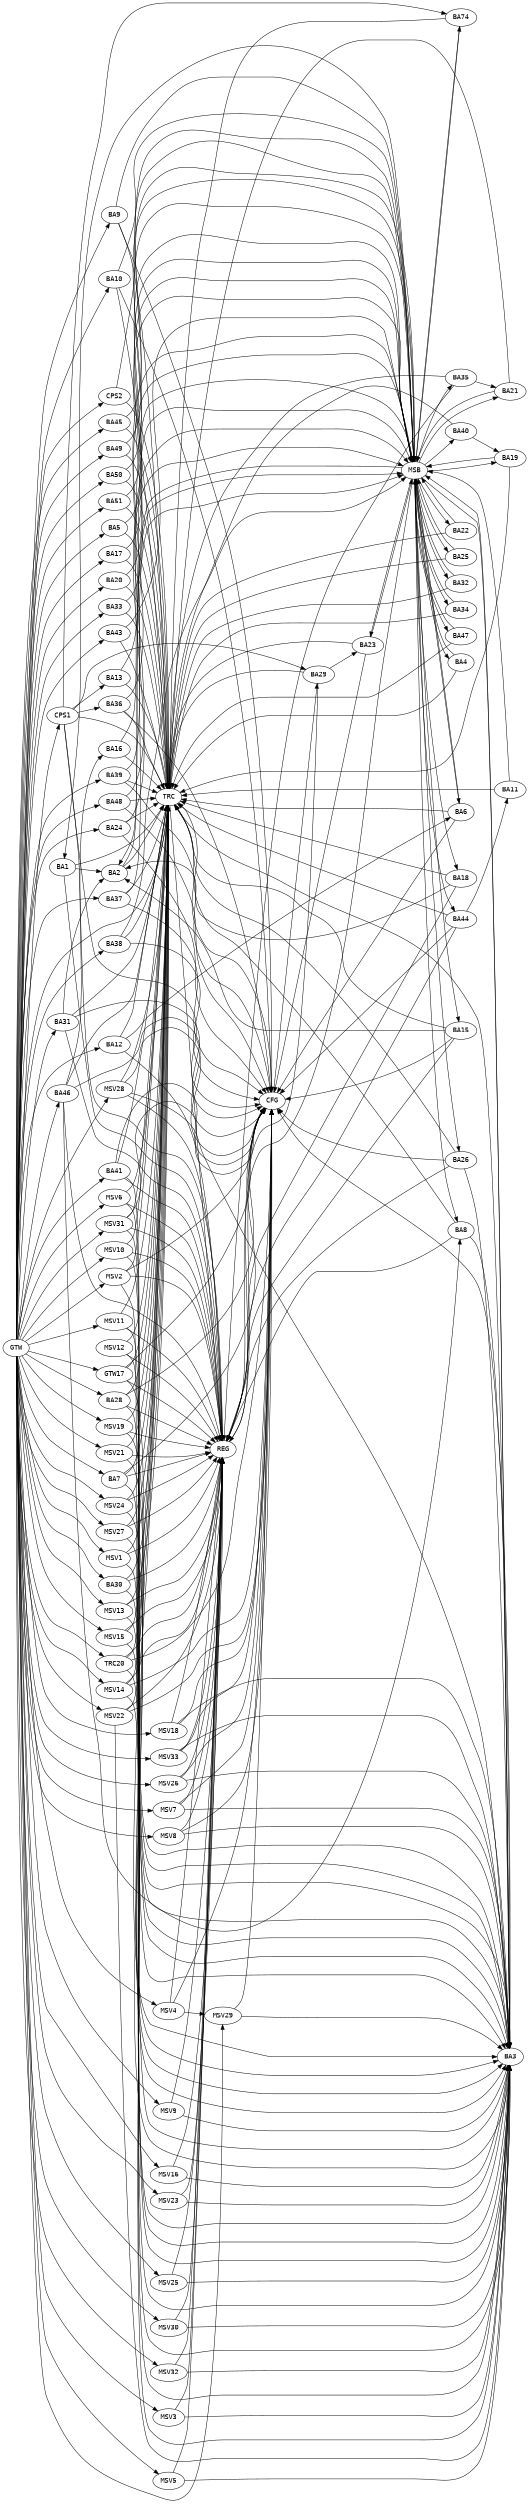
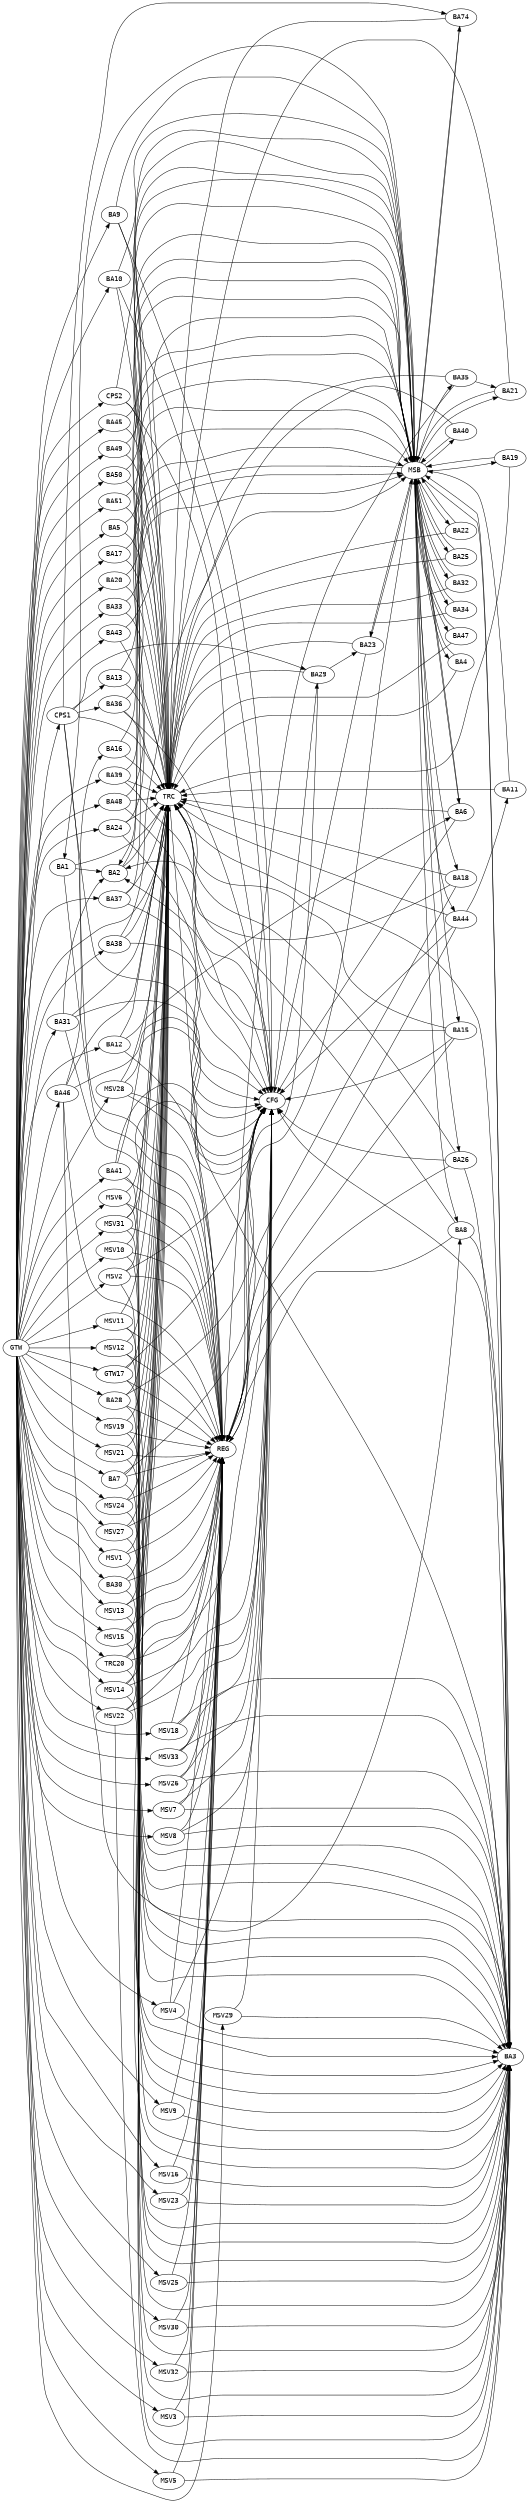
(483, 444) -> (437, 448)
none -> (224, 718)
none -> (60, 1348)
(192, 2013) -> (335, 2038)
